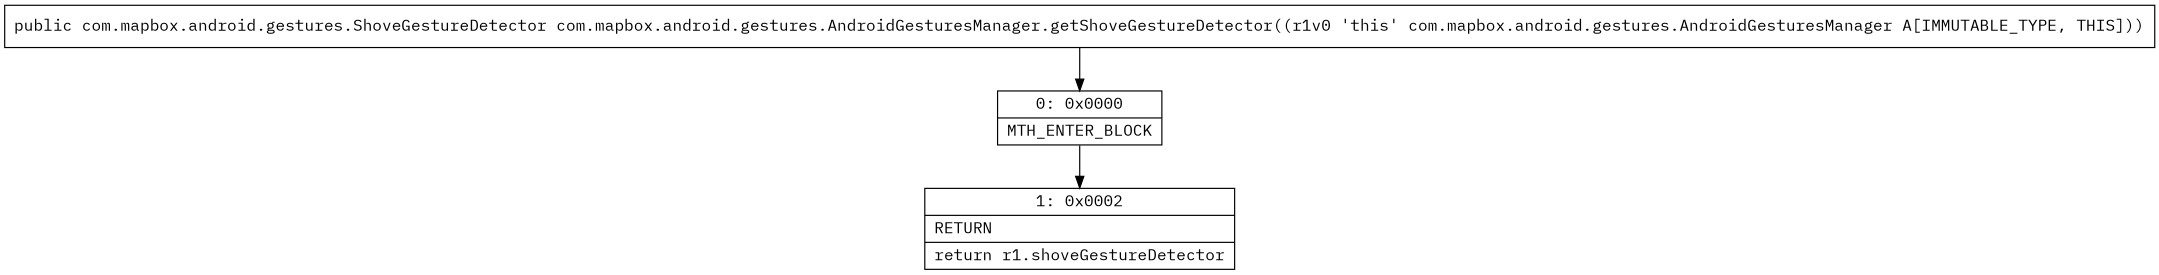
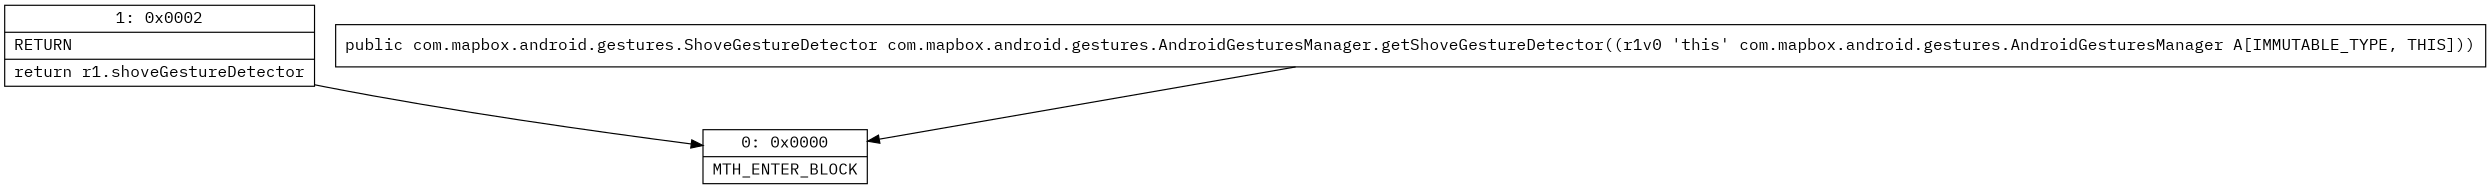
(1080, 161) -> (502, 117)
